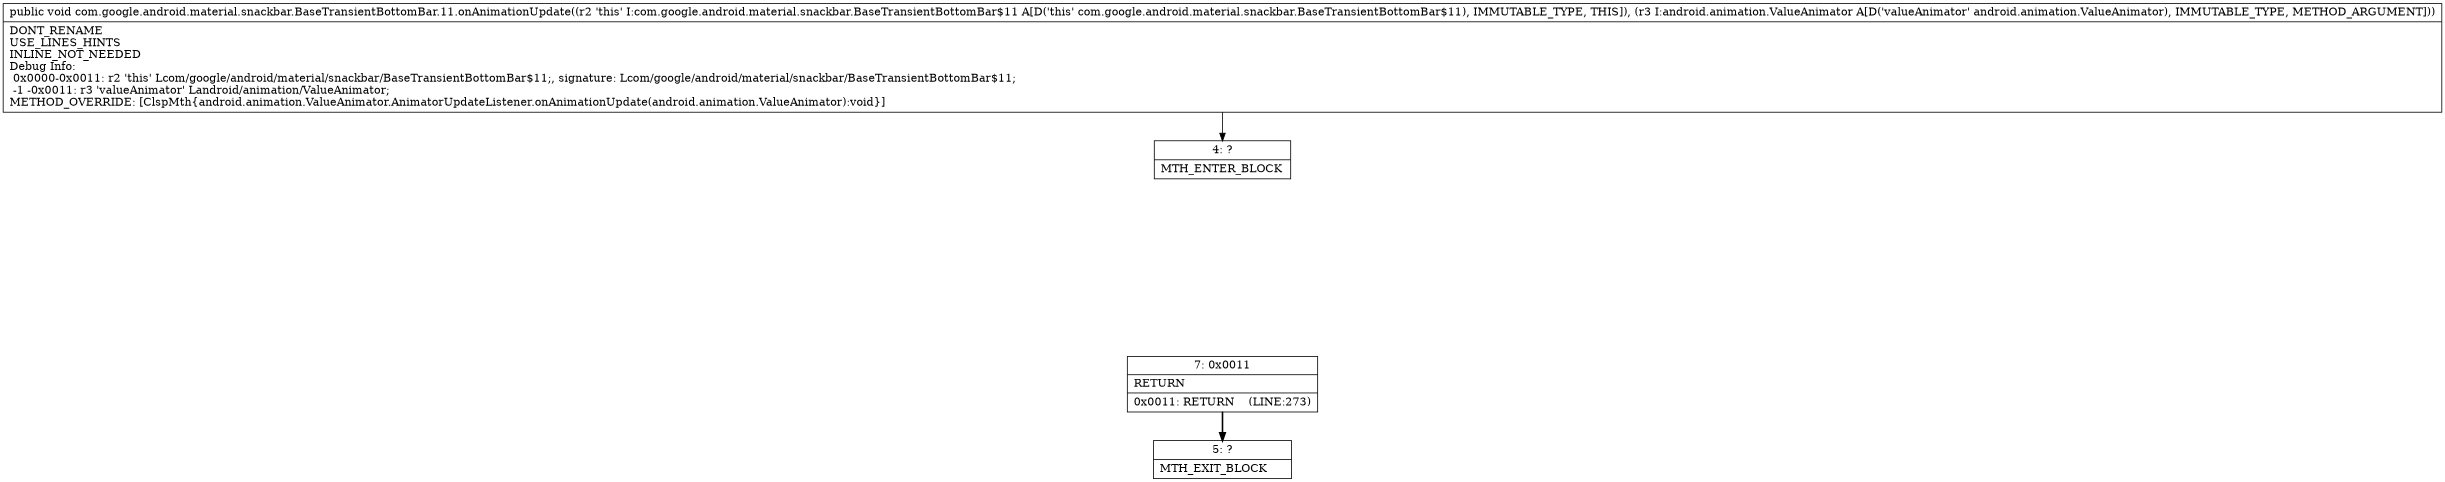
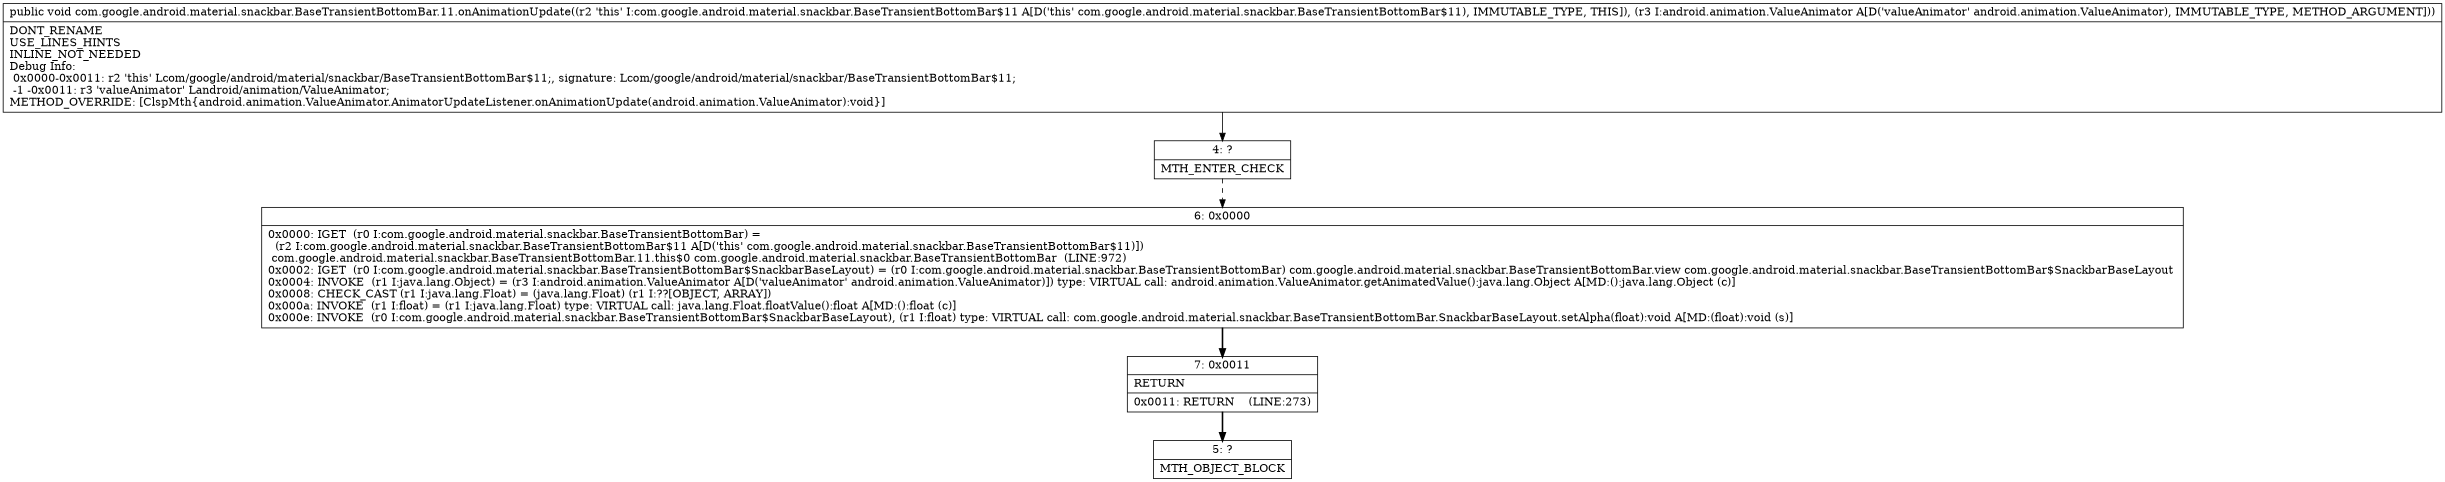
(1222, 169) -> (1222, 169)
none -> (1222, 268)
(1214, 469) -> (1222, 469)
